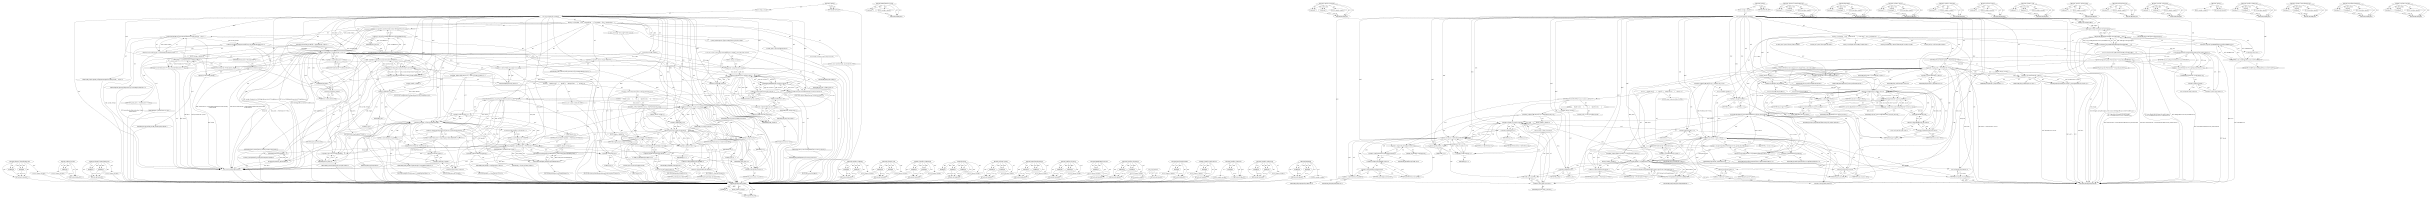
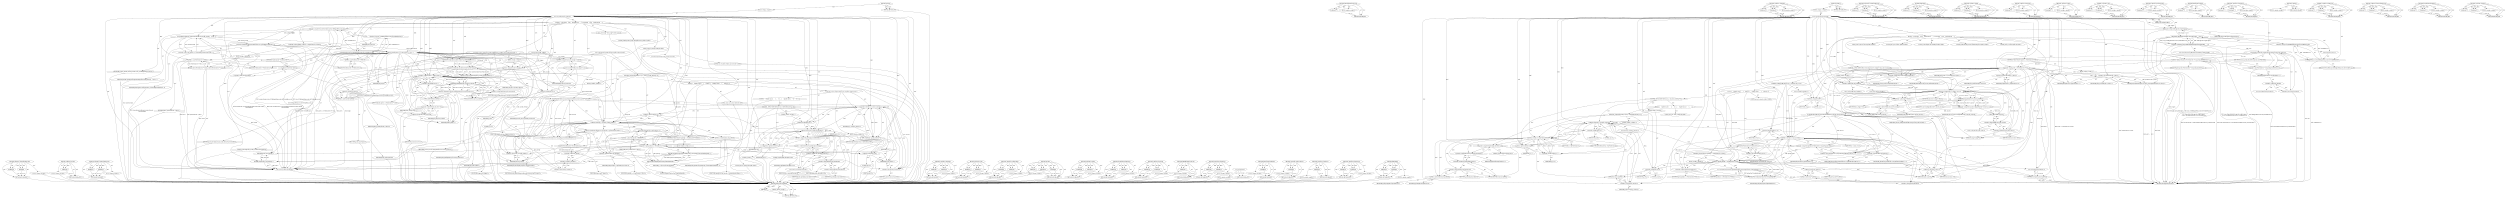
(235, 70) -> (536, 59)
(1705, 111) -> (1788, 111)
